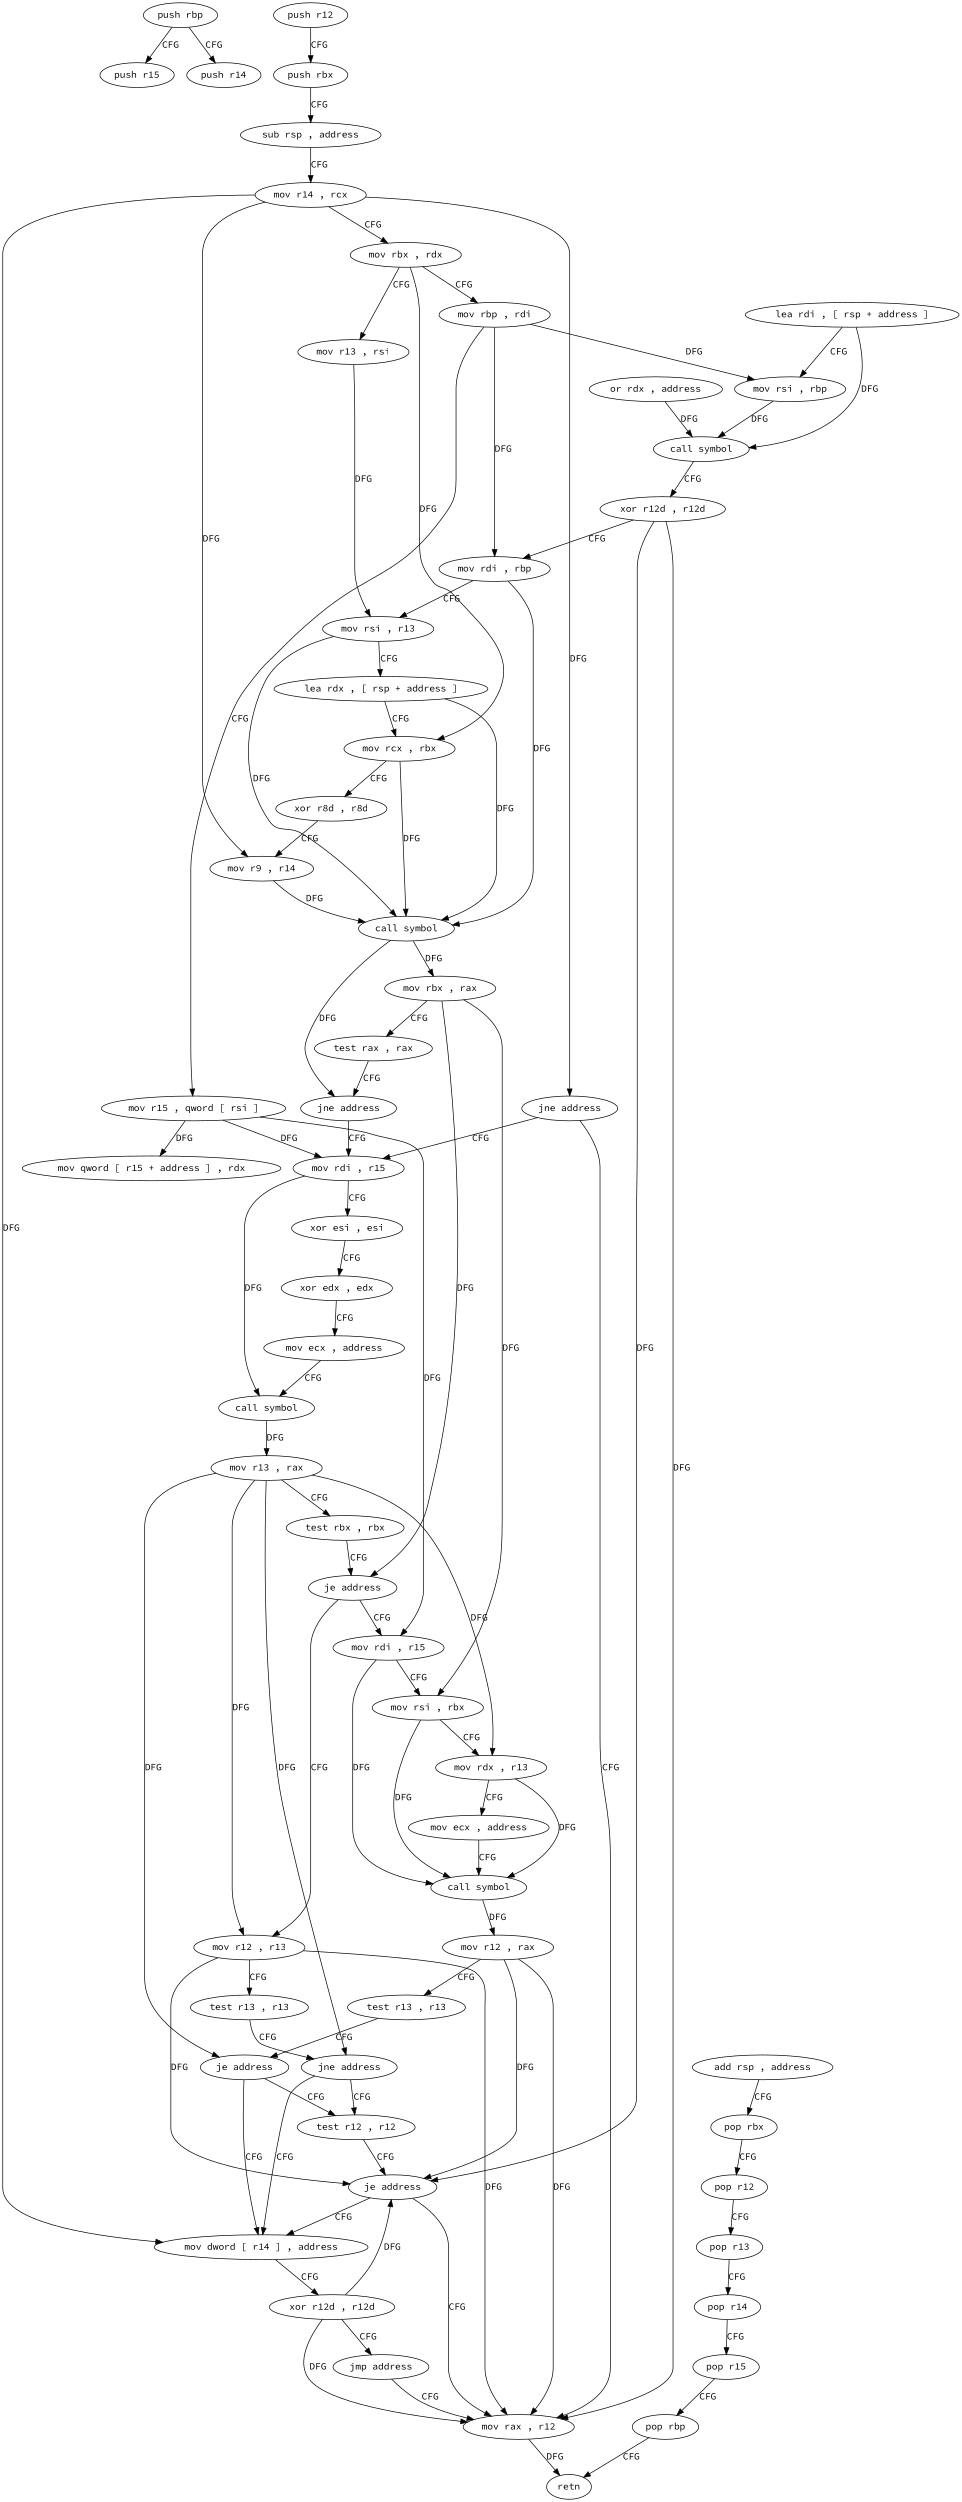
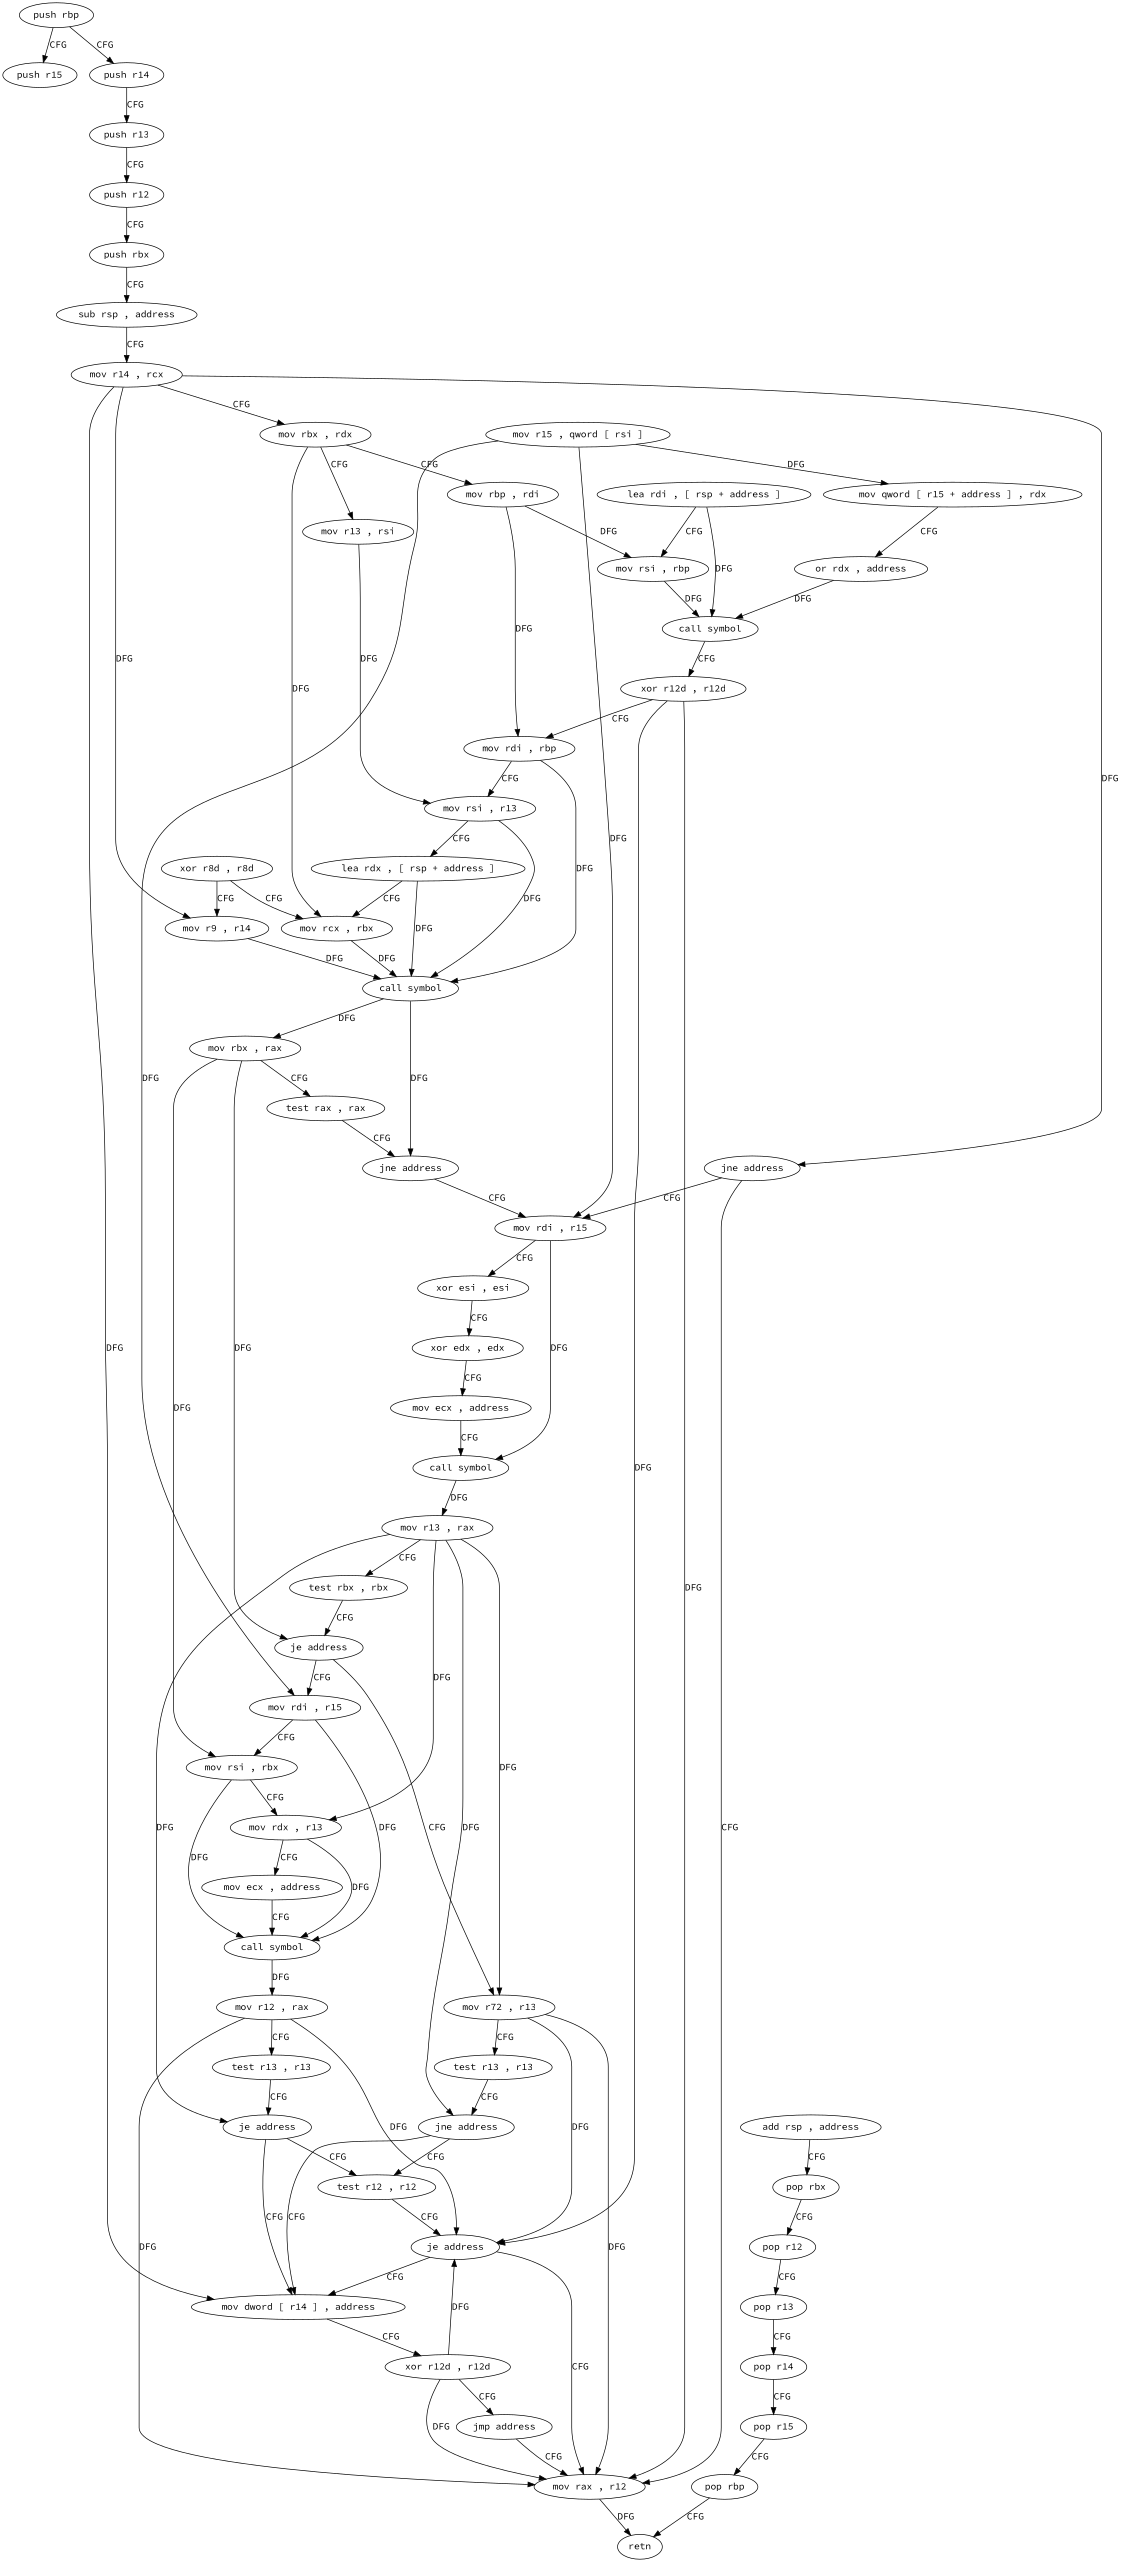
none -> (127, 135)
none -> (909, 530)
(262, 667) -> none
(368, 777) -> (262, 902)
(249, 1947) -> (499, 2007)
